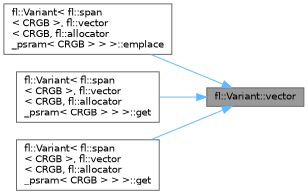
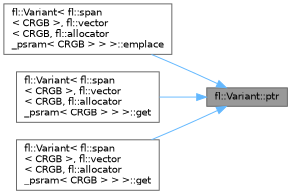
(255, 97) -> (247, 97)
